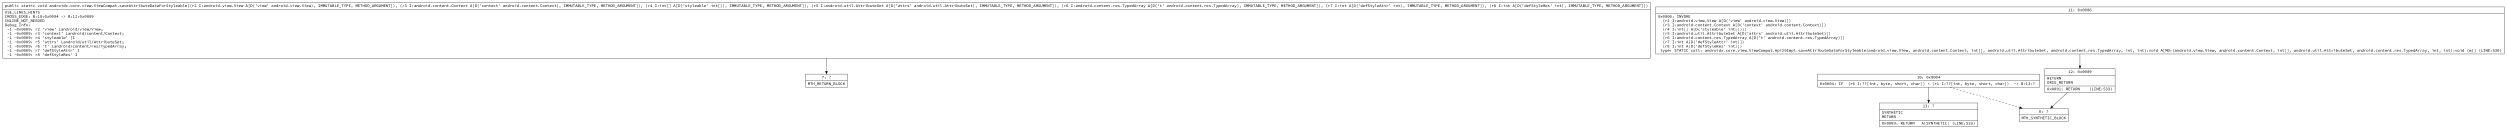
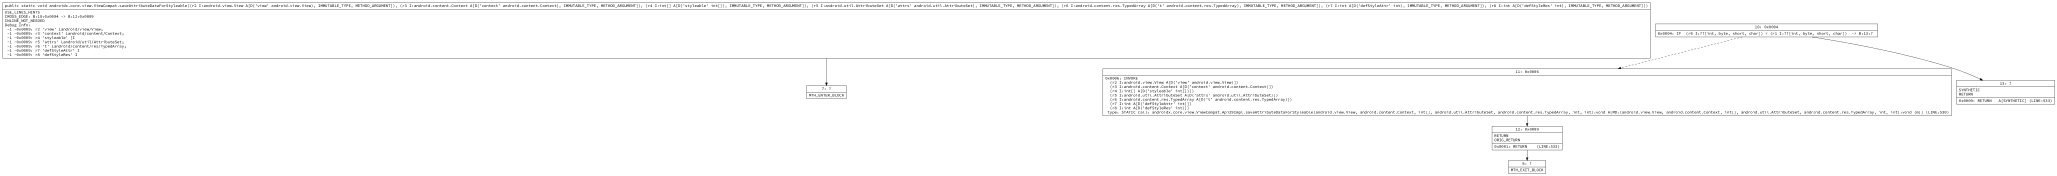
(826, 84) -> (826, 95)
(1985, 97) -> (1682, 52)
(2044, 118) -> (1527, 170)
